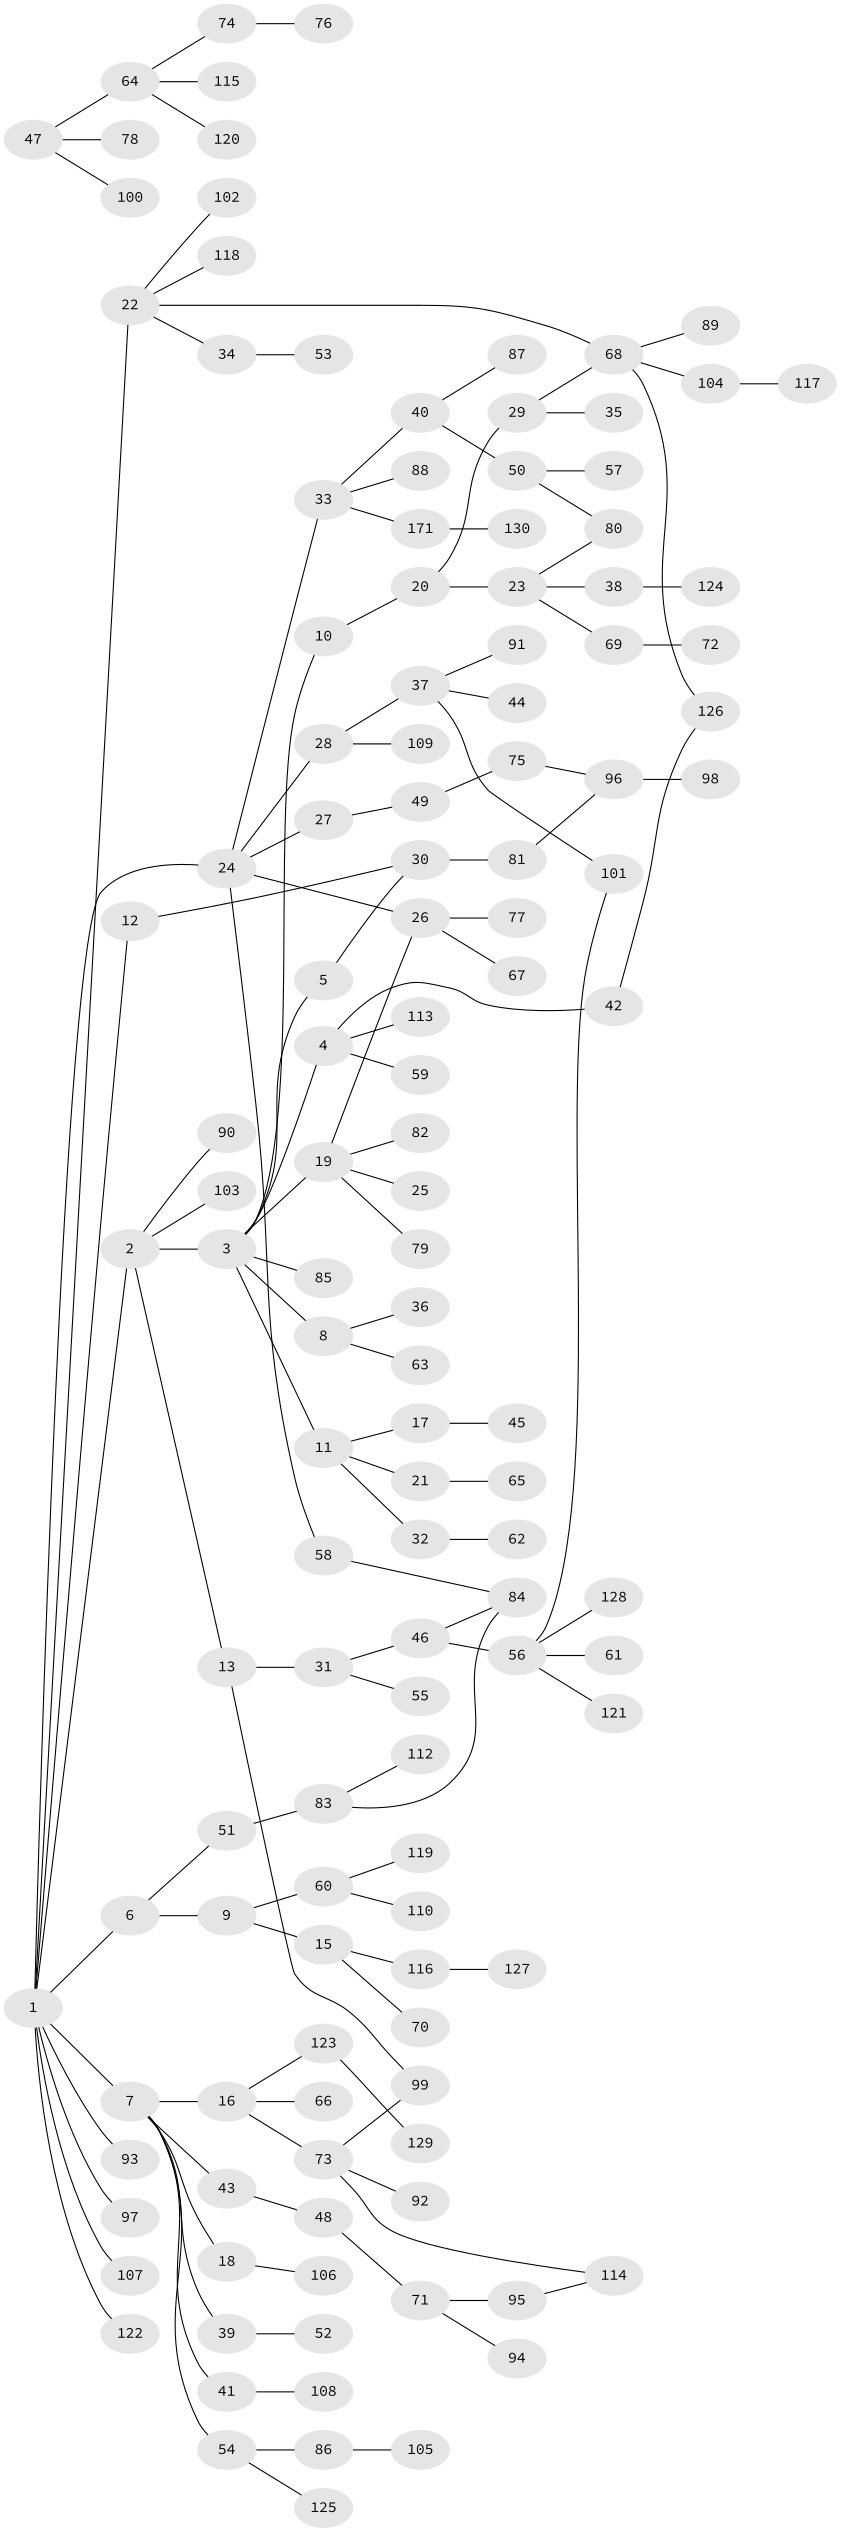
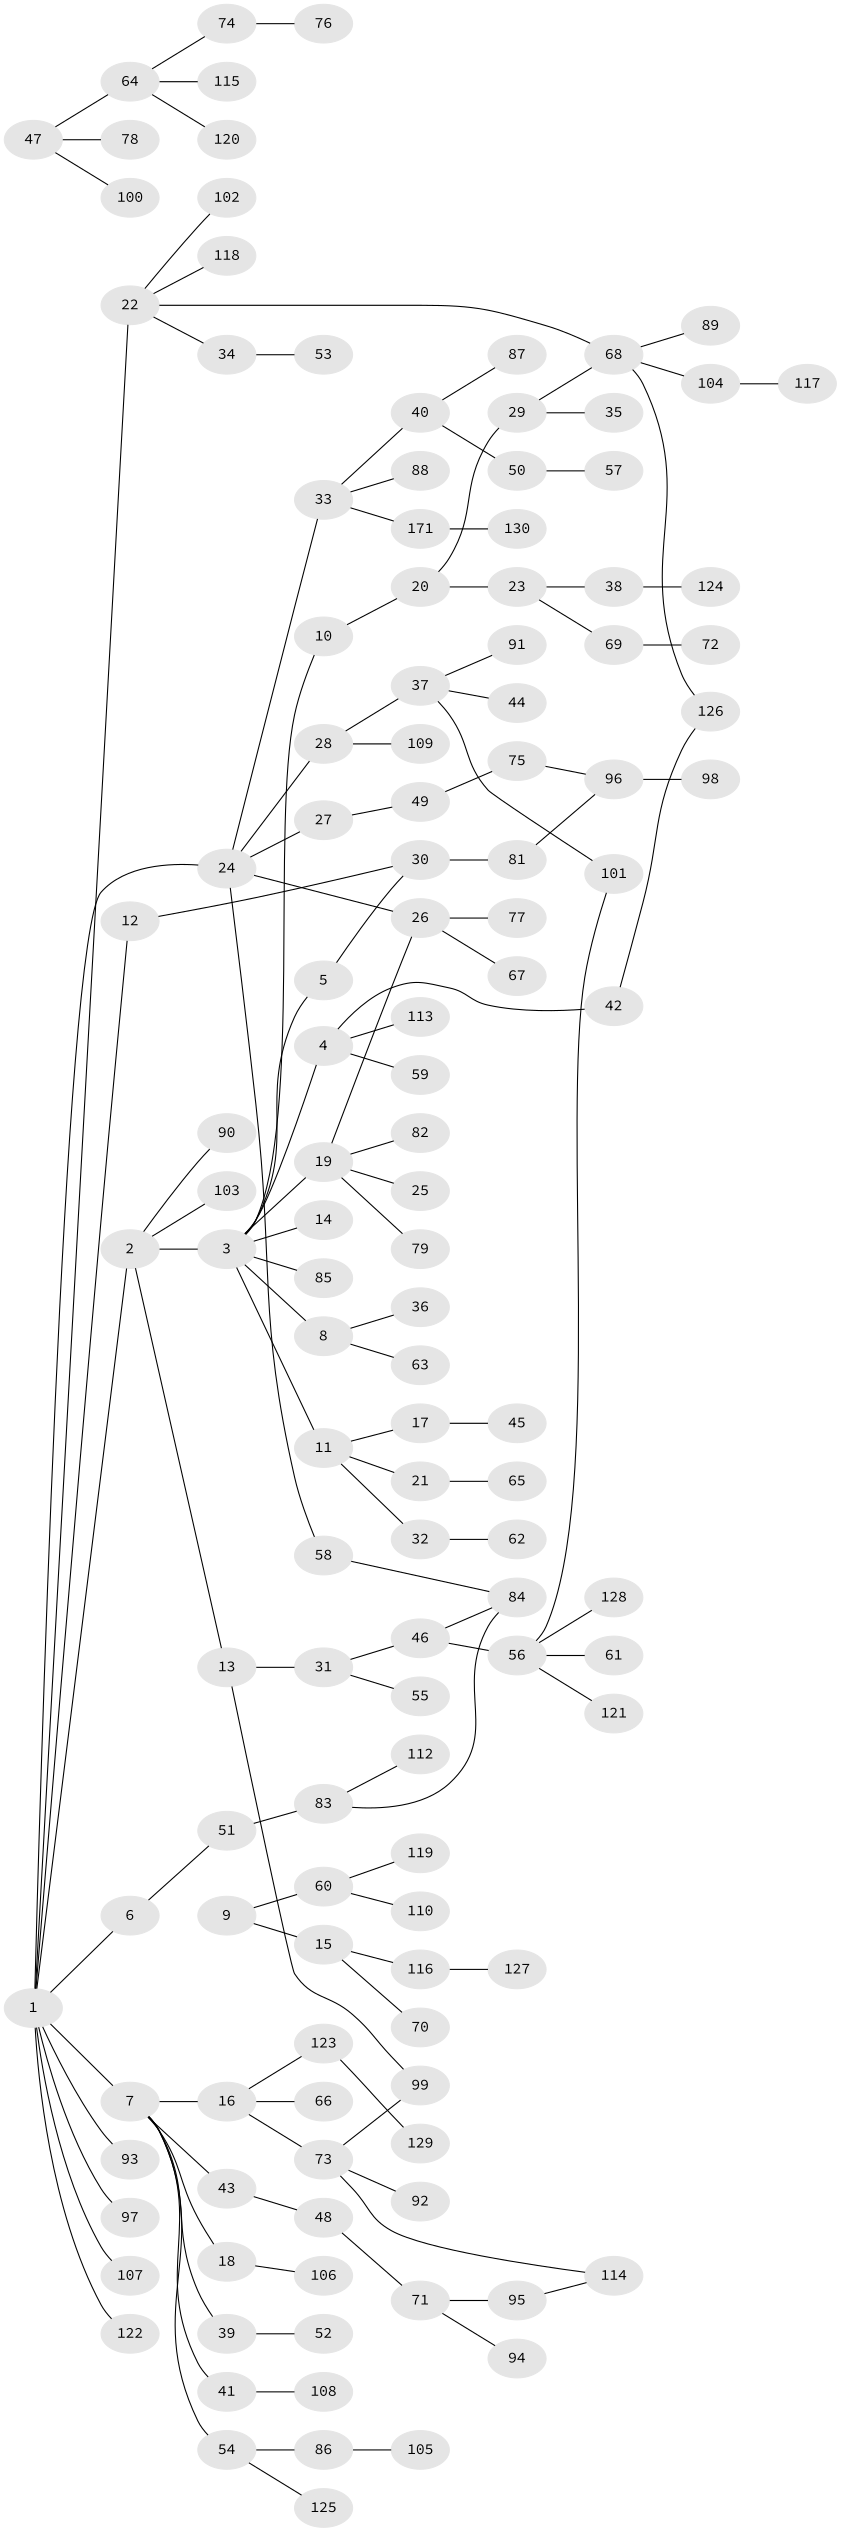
(614, 529) -> none
none -> (324, 1220)
(179, 1916) -> none
